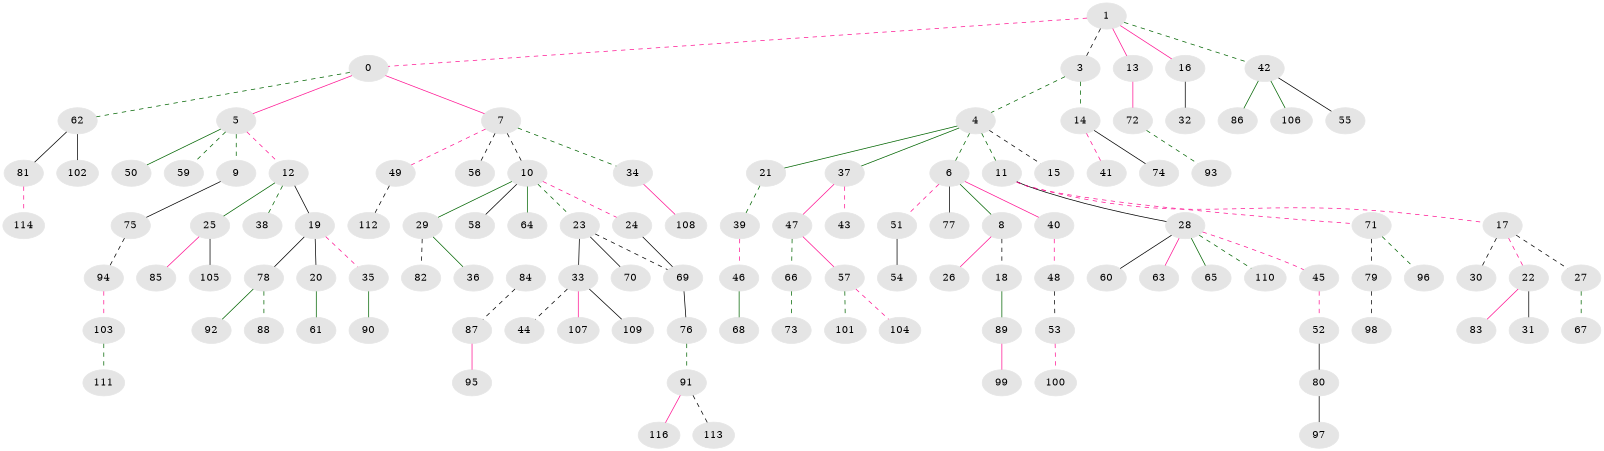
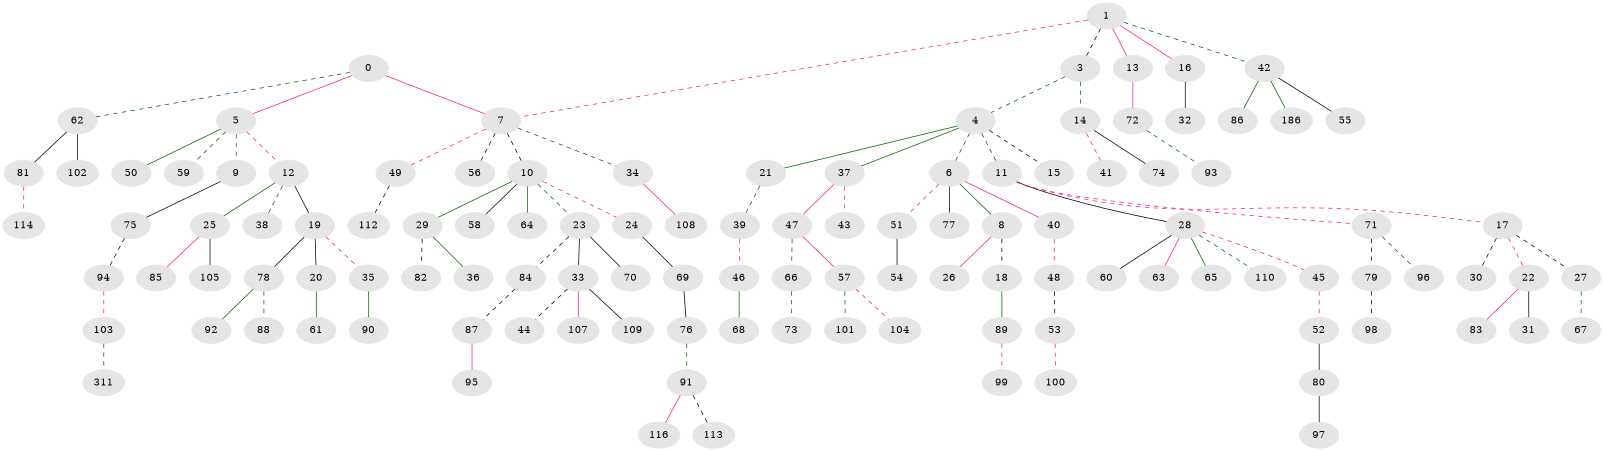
(738, 42) -> (804, 68)
(1292, 121) -> (1292, 121)
(631, 252) -> (553, 252)
(1002, 357) -> (1002, 357)
(104, 383) -> (104, 383)
